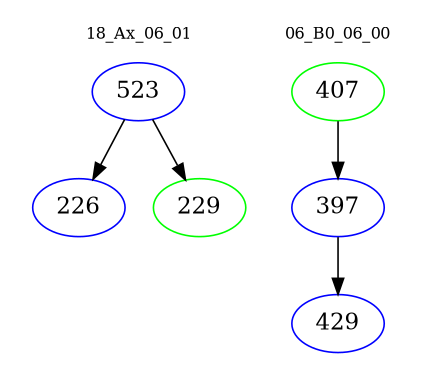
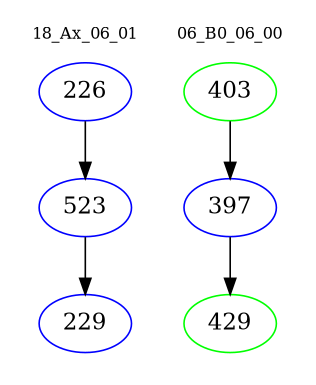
(338, 92) -> (230, 92)
(113, 142) -> (85, 142)
(200, 208) -> (85, 324)
(338, 324) -> (230, 324)
